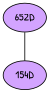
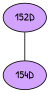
(25, 18) -> (25, 18)
